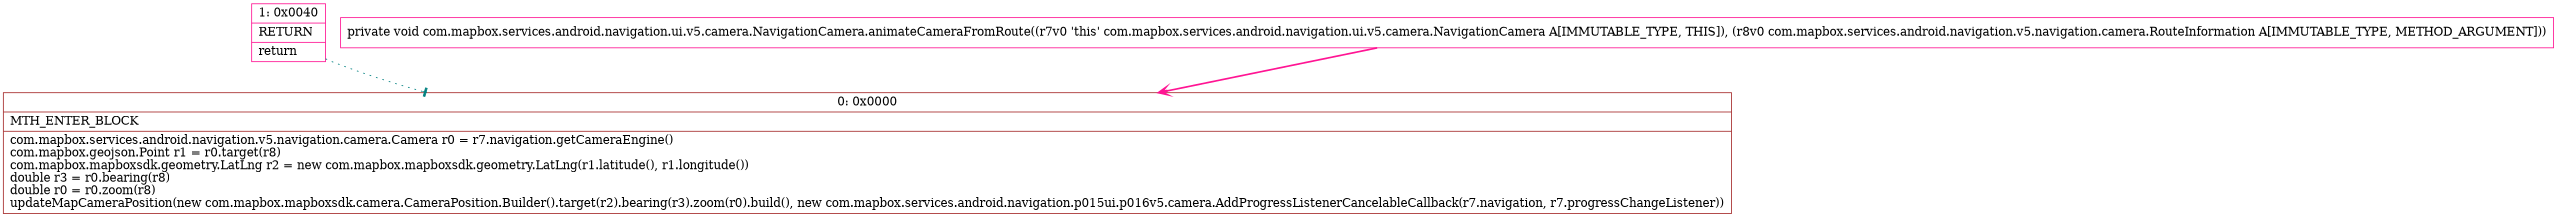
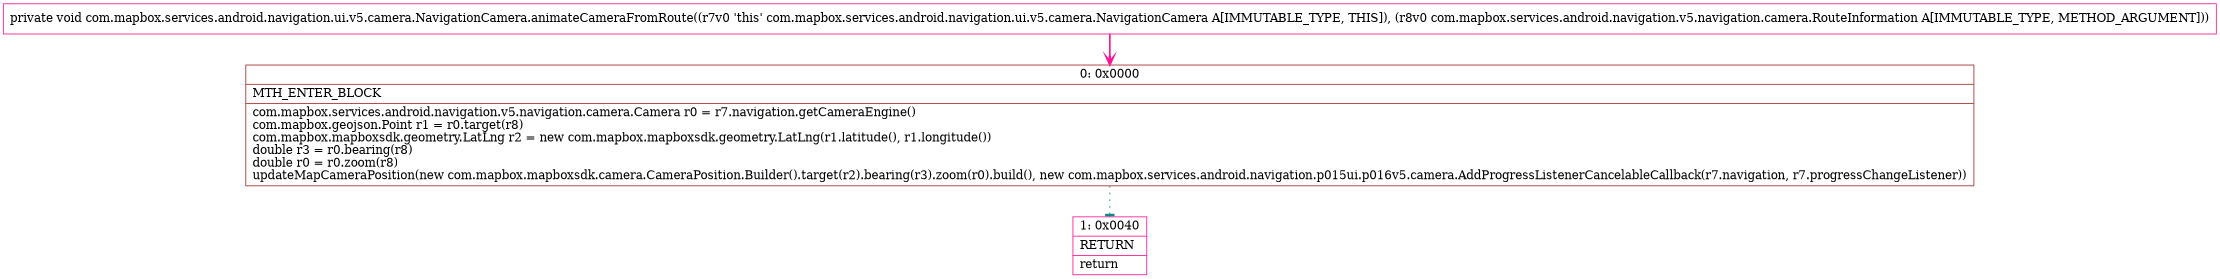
(374, 77) -> (1110, 199)
